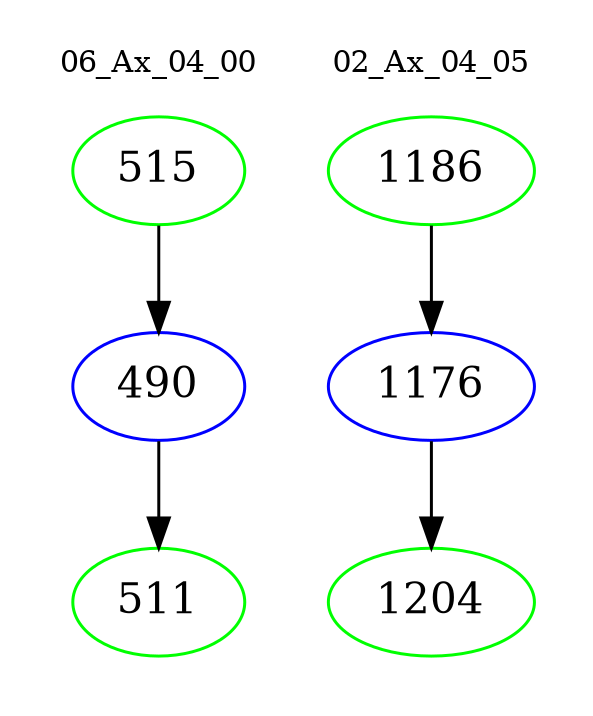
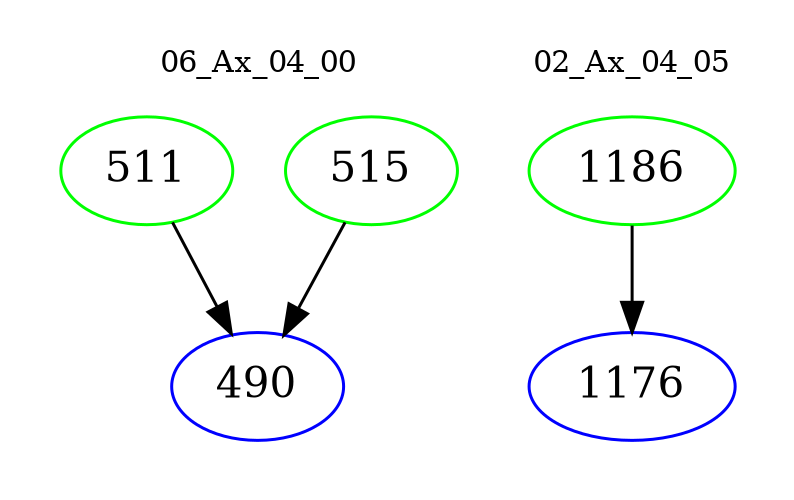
(159, 480) -> (195, 265)
(431, 602) -> none
